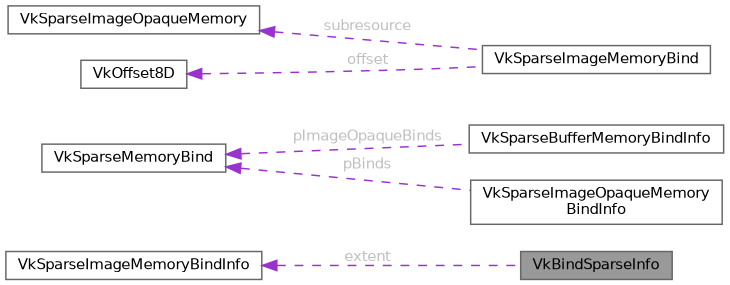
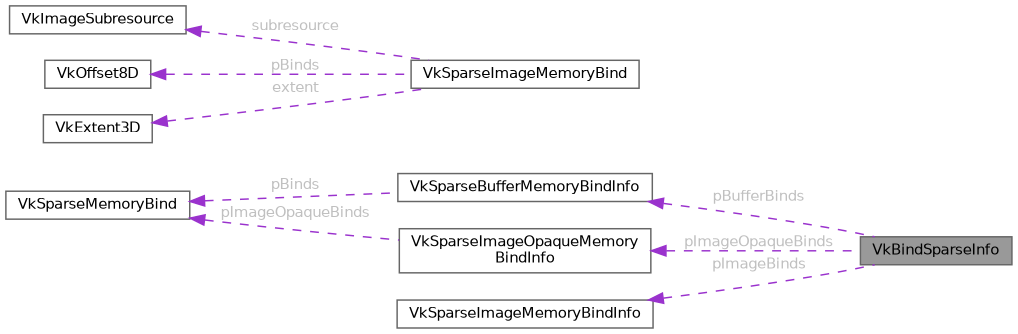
(134, 20) -> (98, 20)
(366, 60) -> (293, 66)
none -> (98, 129)
(366, 137) -> (293, 185)
(366, 165) -> (293, 213)
none -> (769, 218)
none -> (763, 251)
(366, 257) -> (757, 265)
